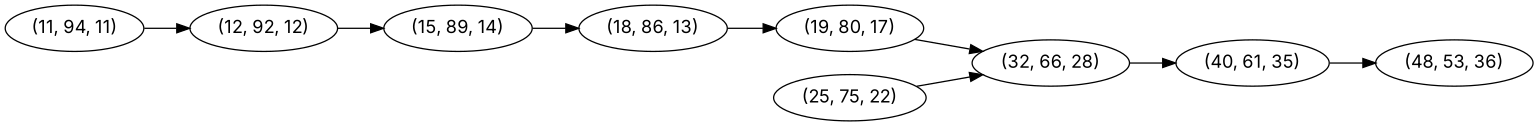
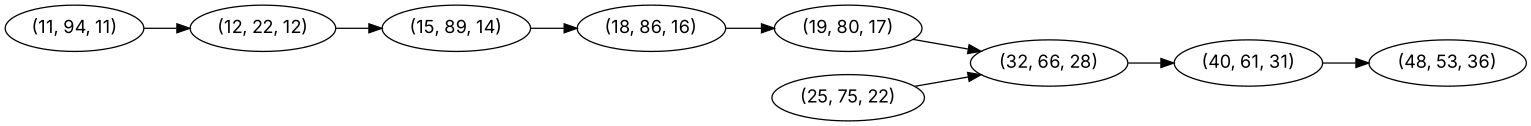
(264, 28) -> (263, 28)
(653, 28) -> (651, 28)
(1253, 63) -> (1248, 63)
